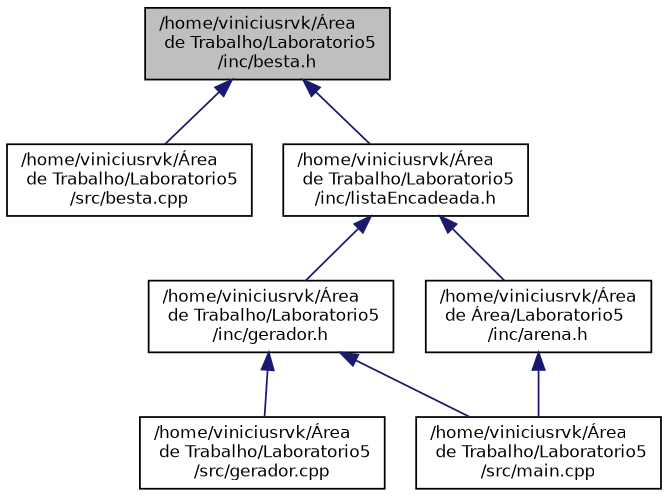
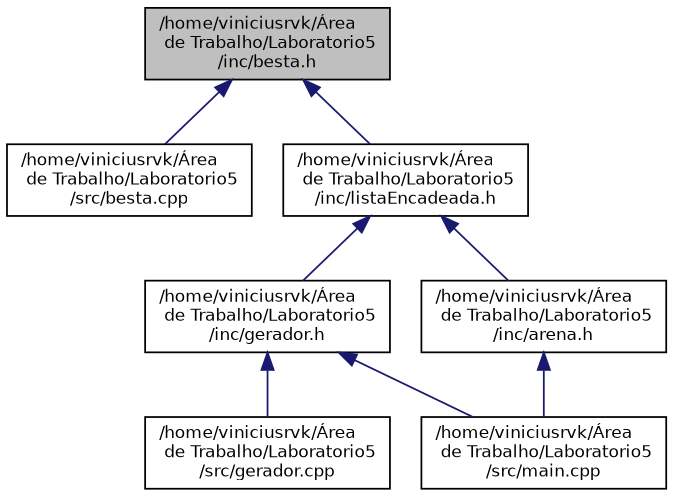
(539, 316) -> (544, 316)
